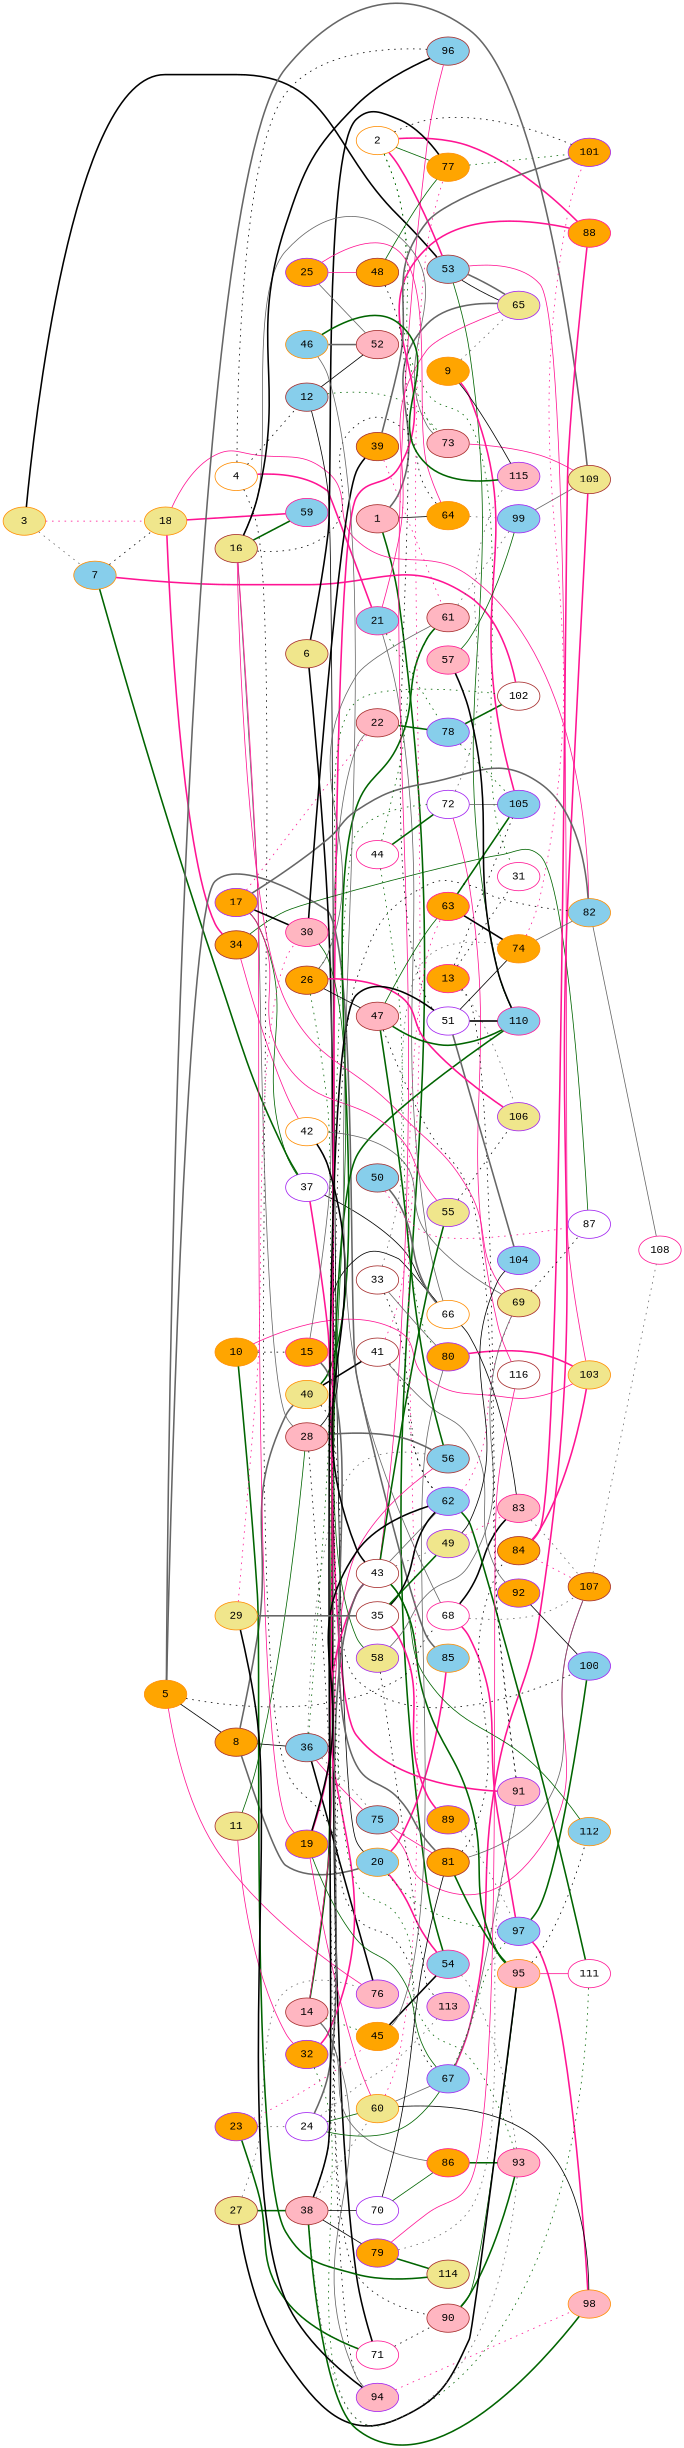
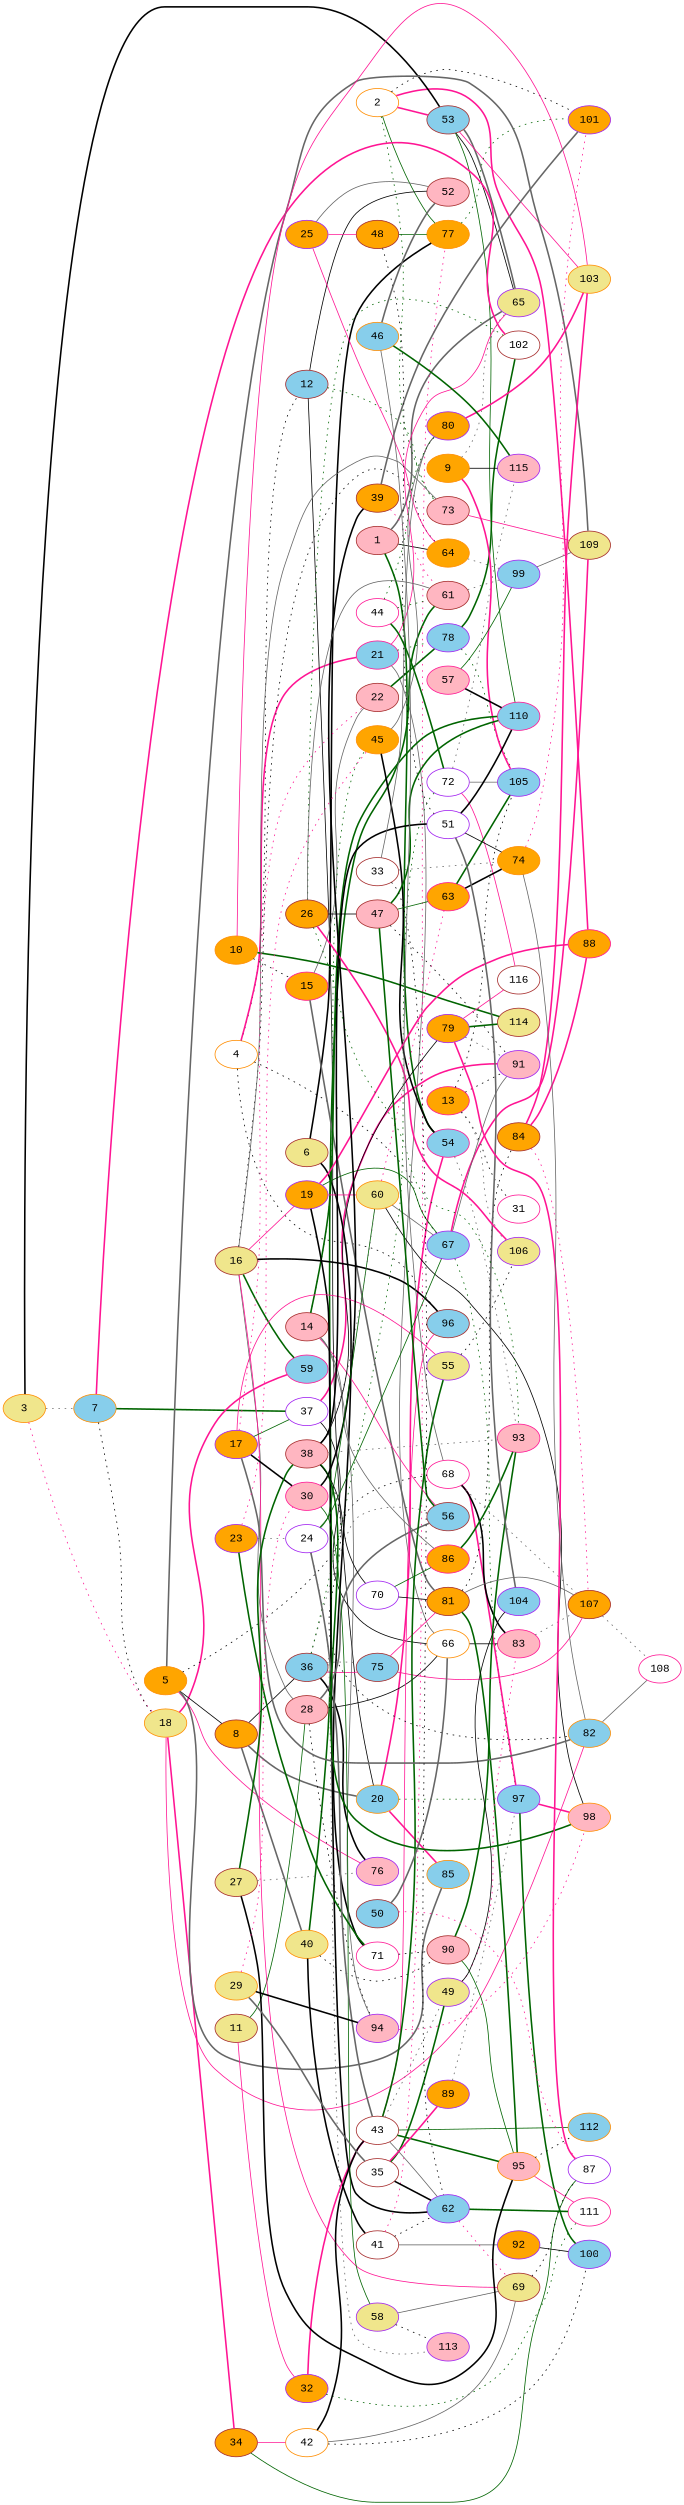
(488, 493) -> none
none -> (560, 1441)
